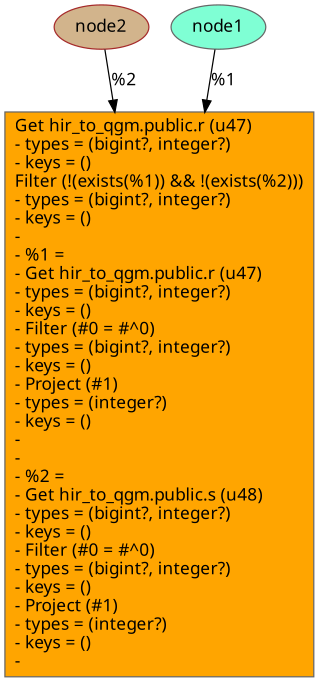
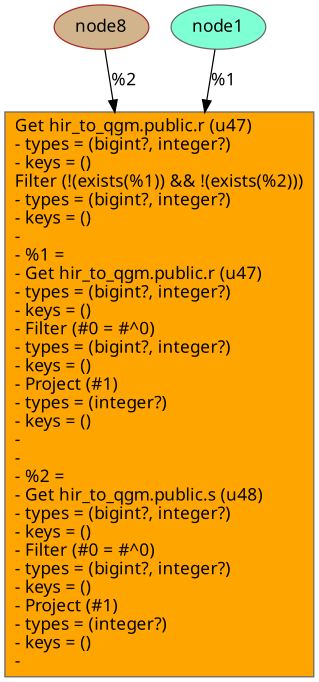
(102, 27) -> (102, 27)
